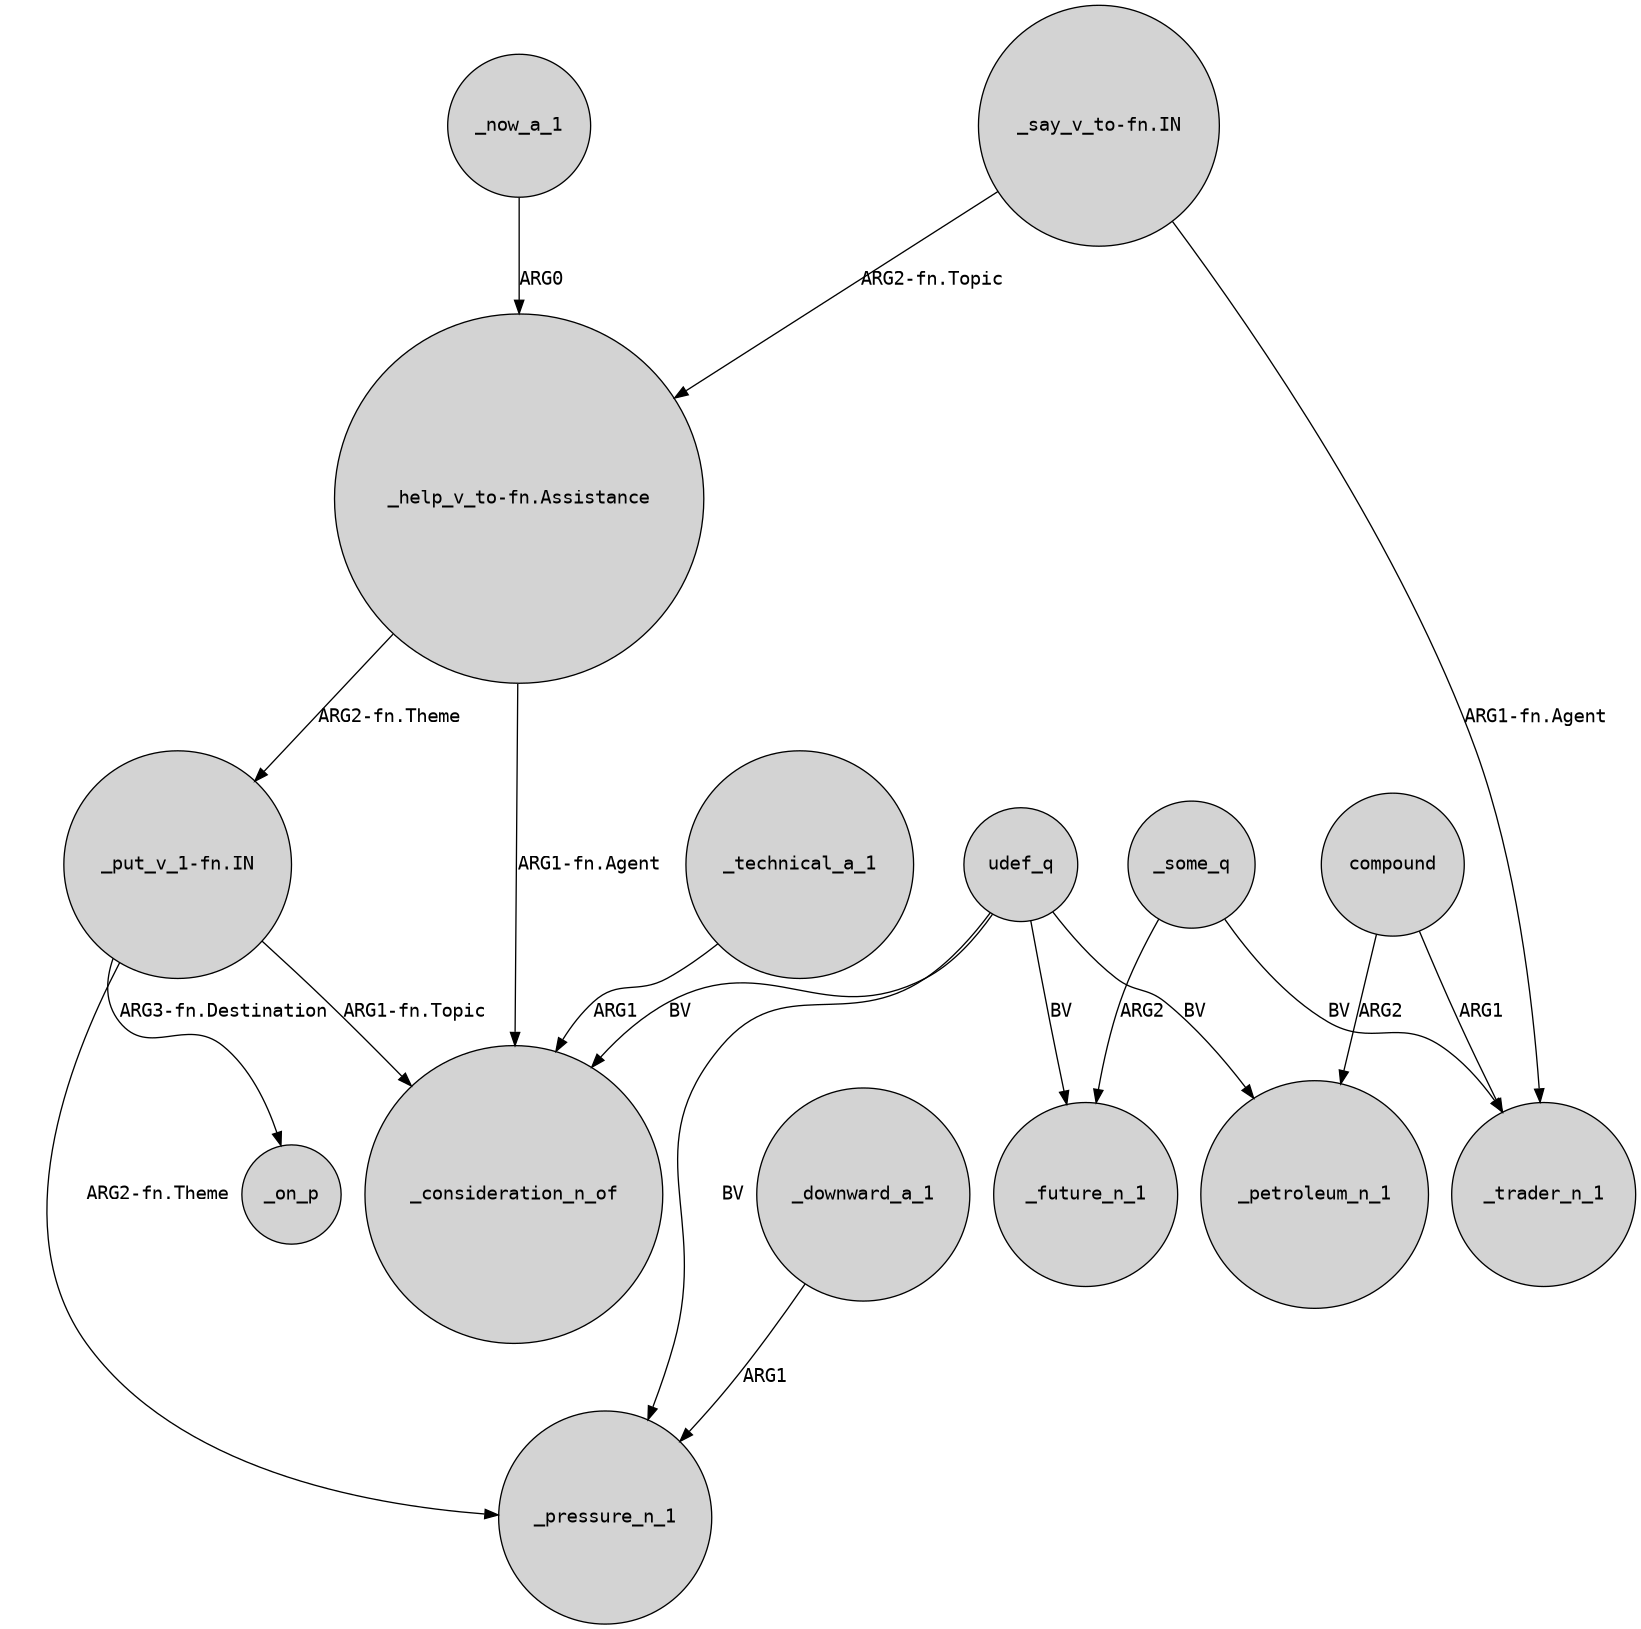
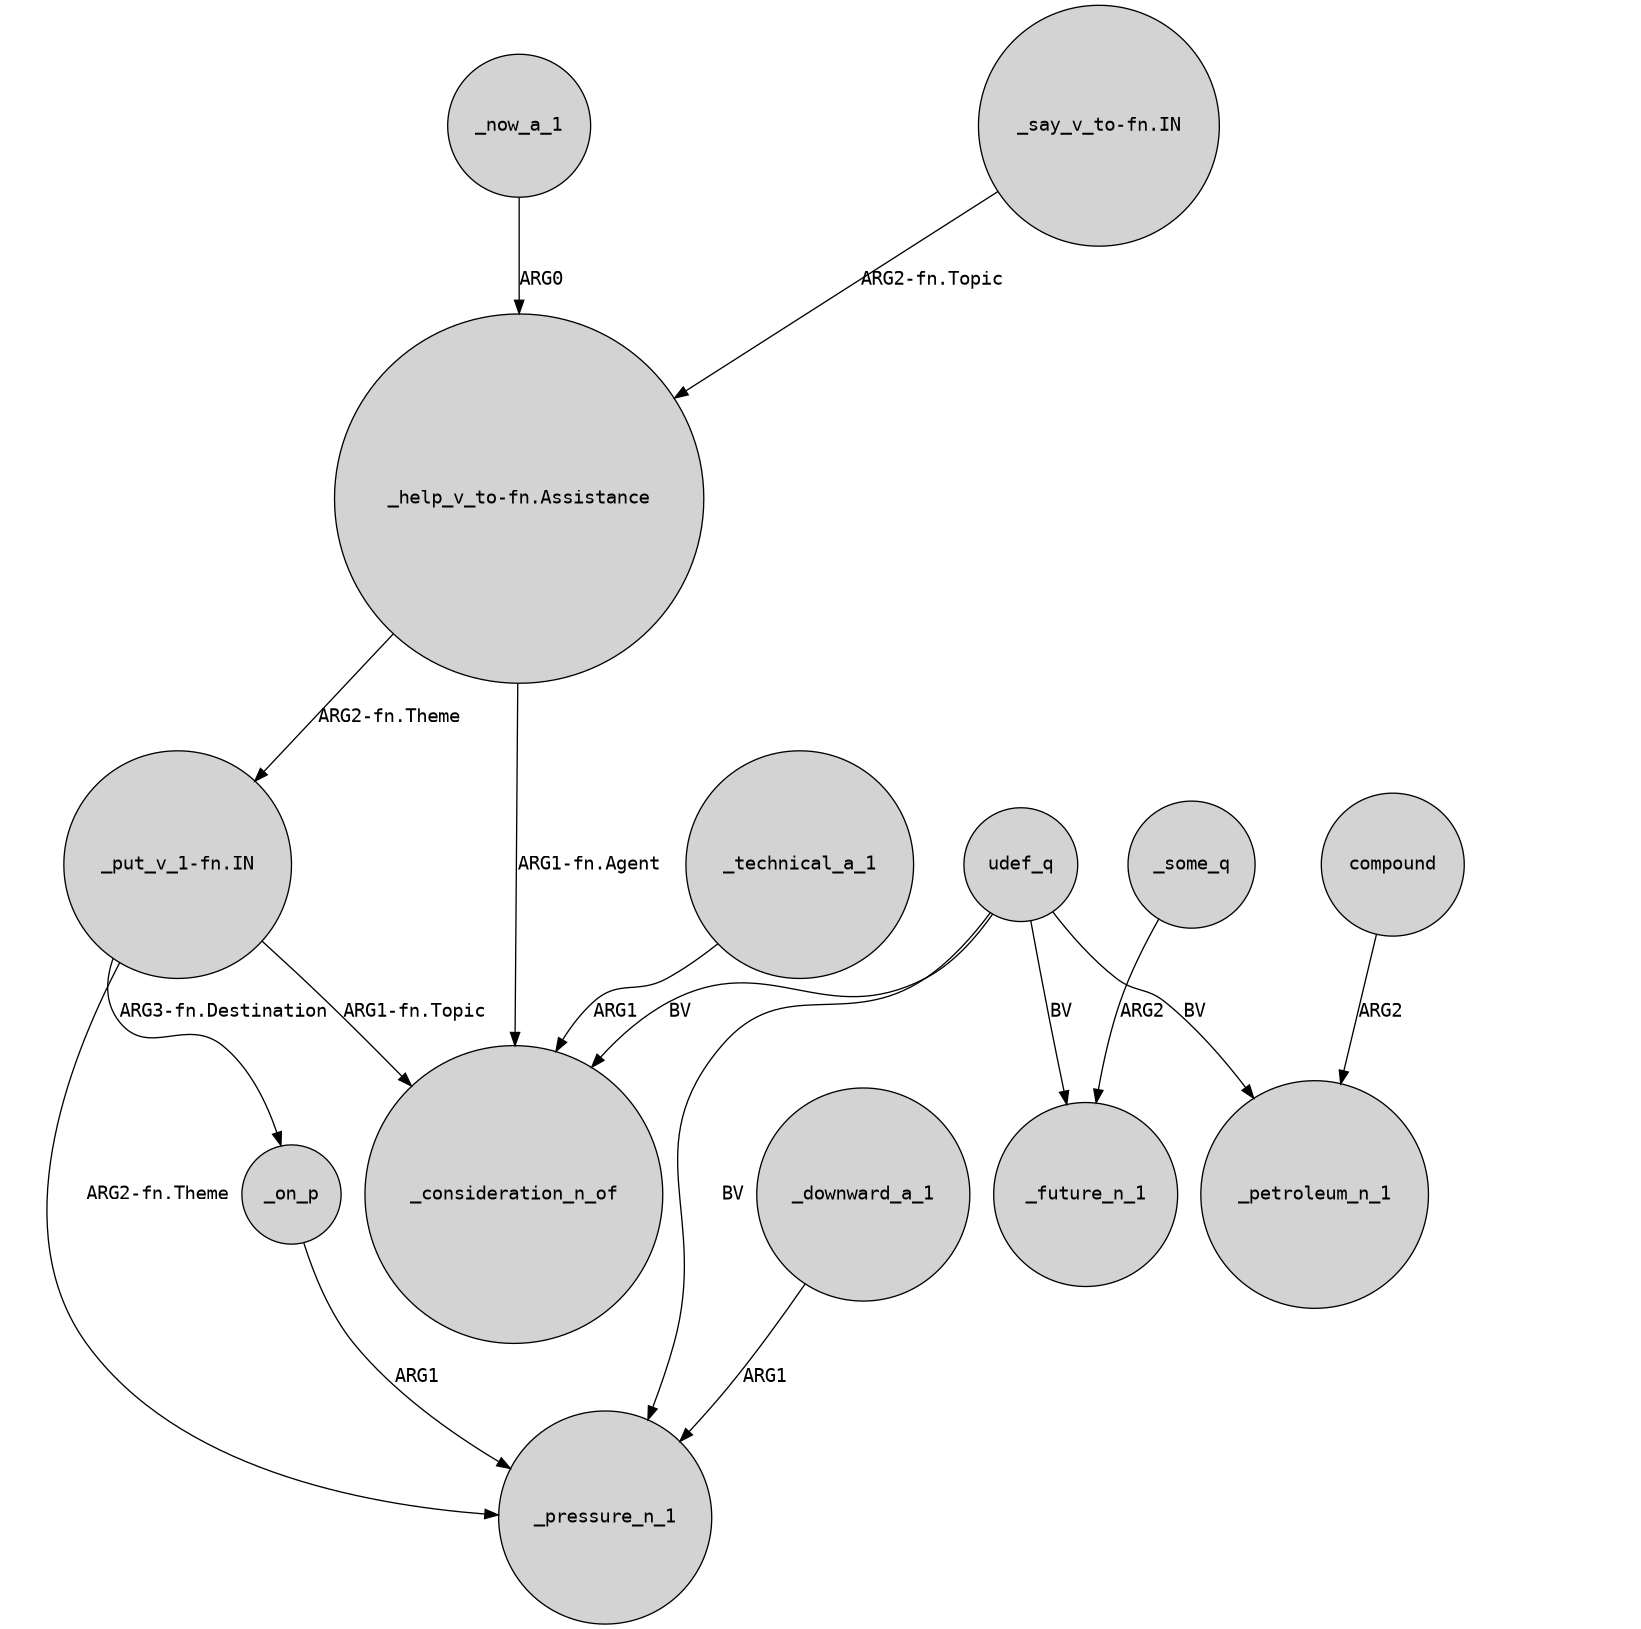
(1544, 1195) -> none
none -> (379, 1371)
